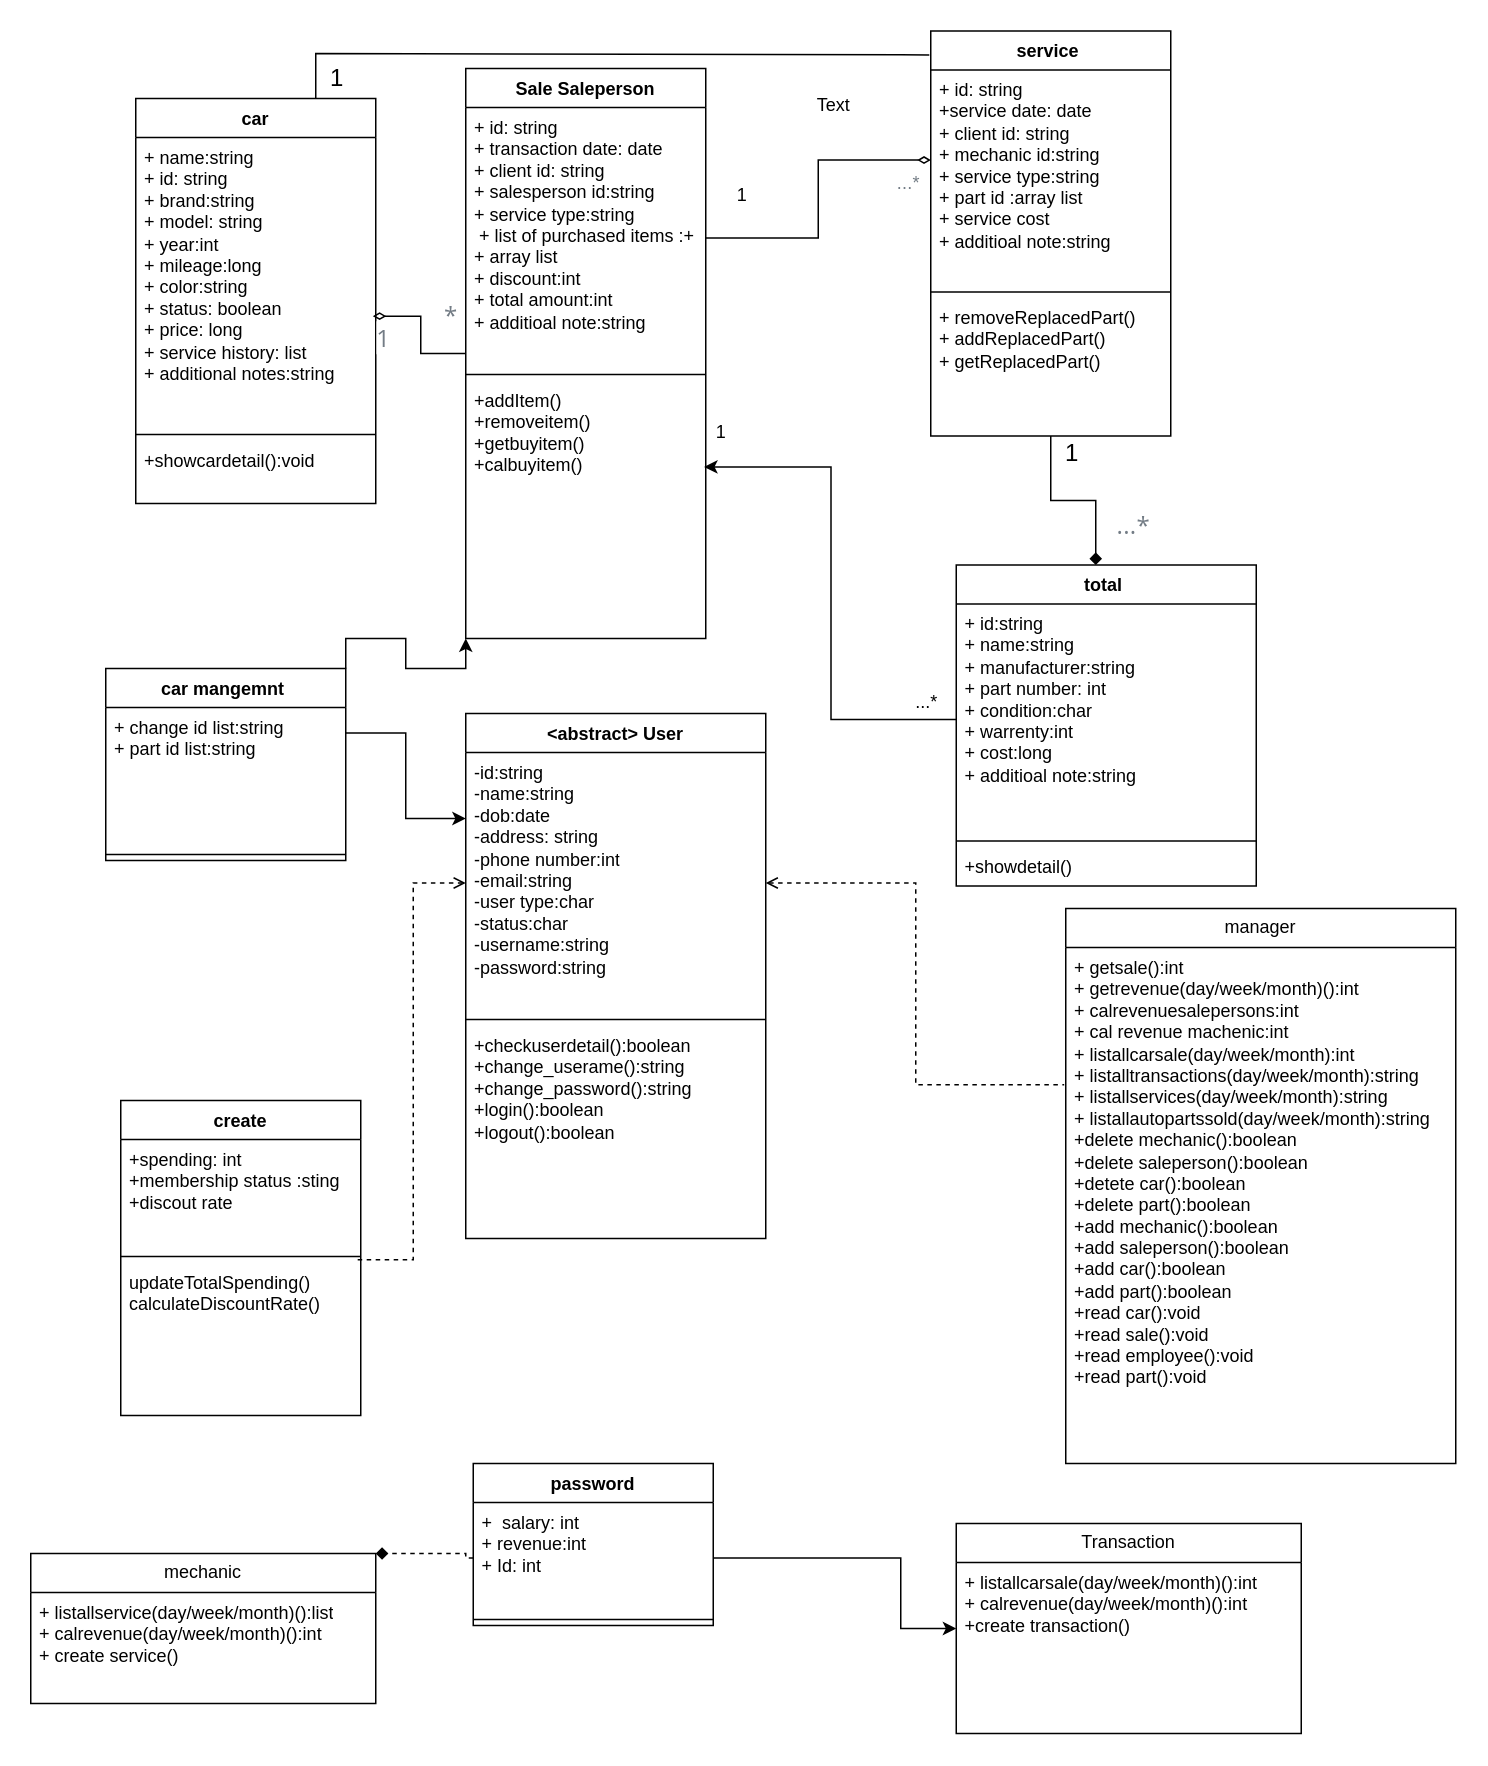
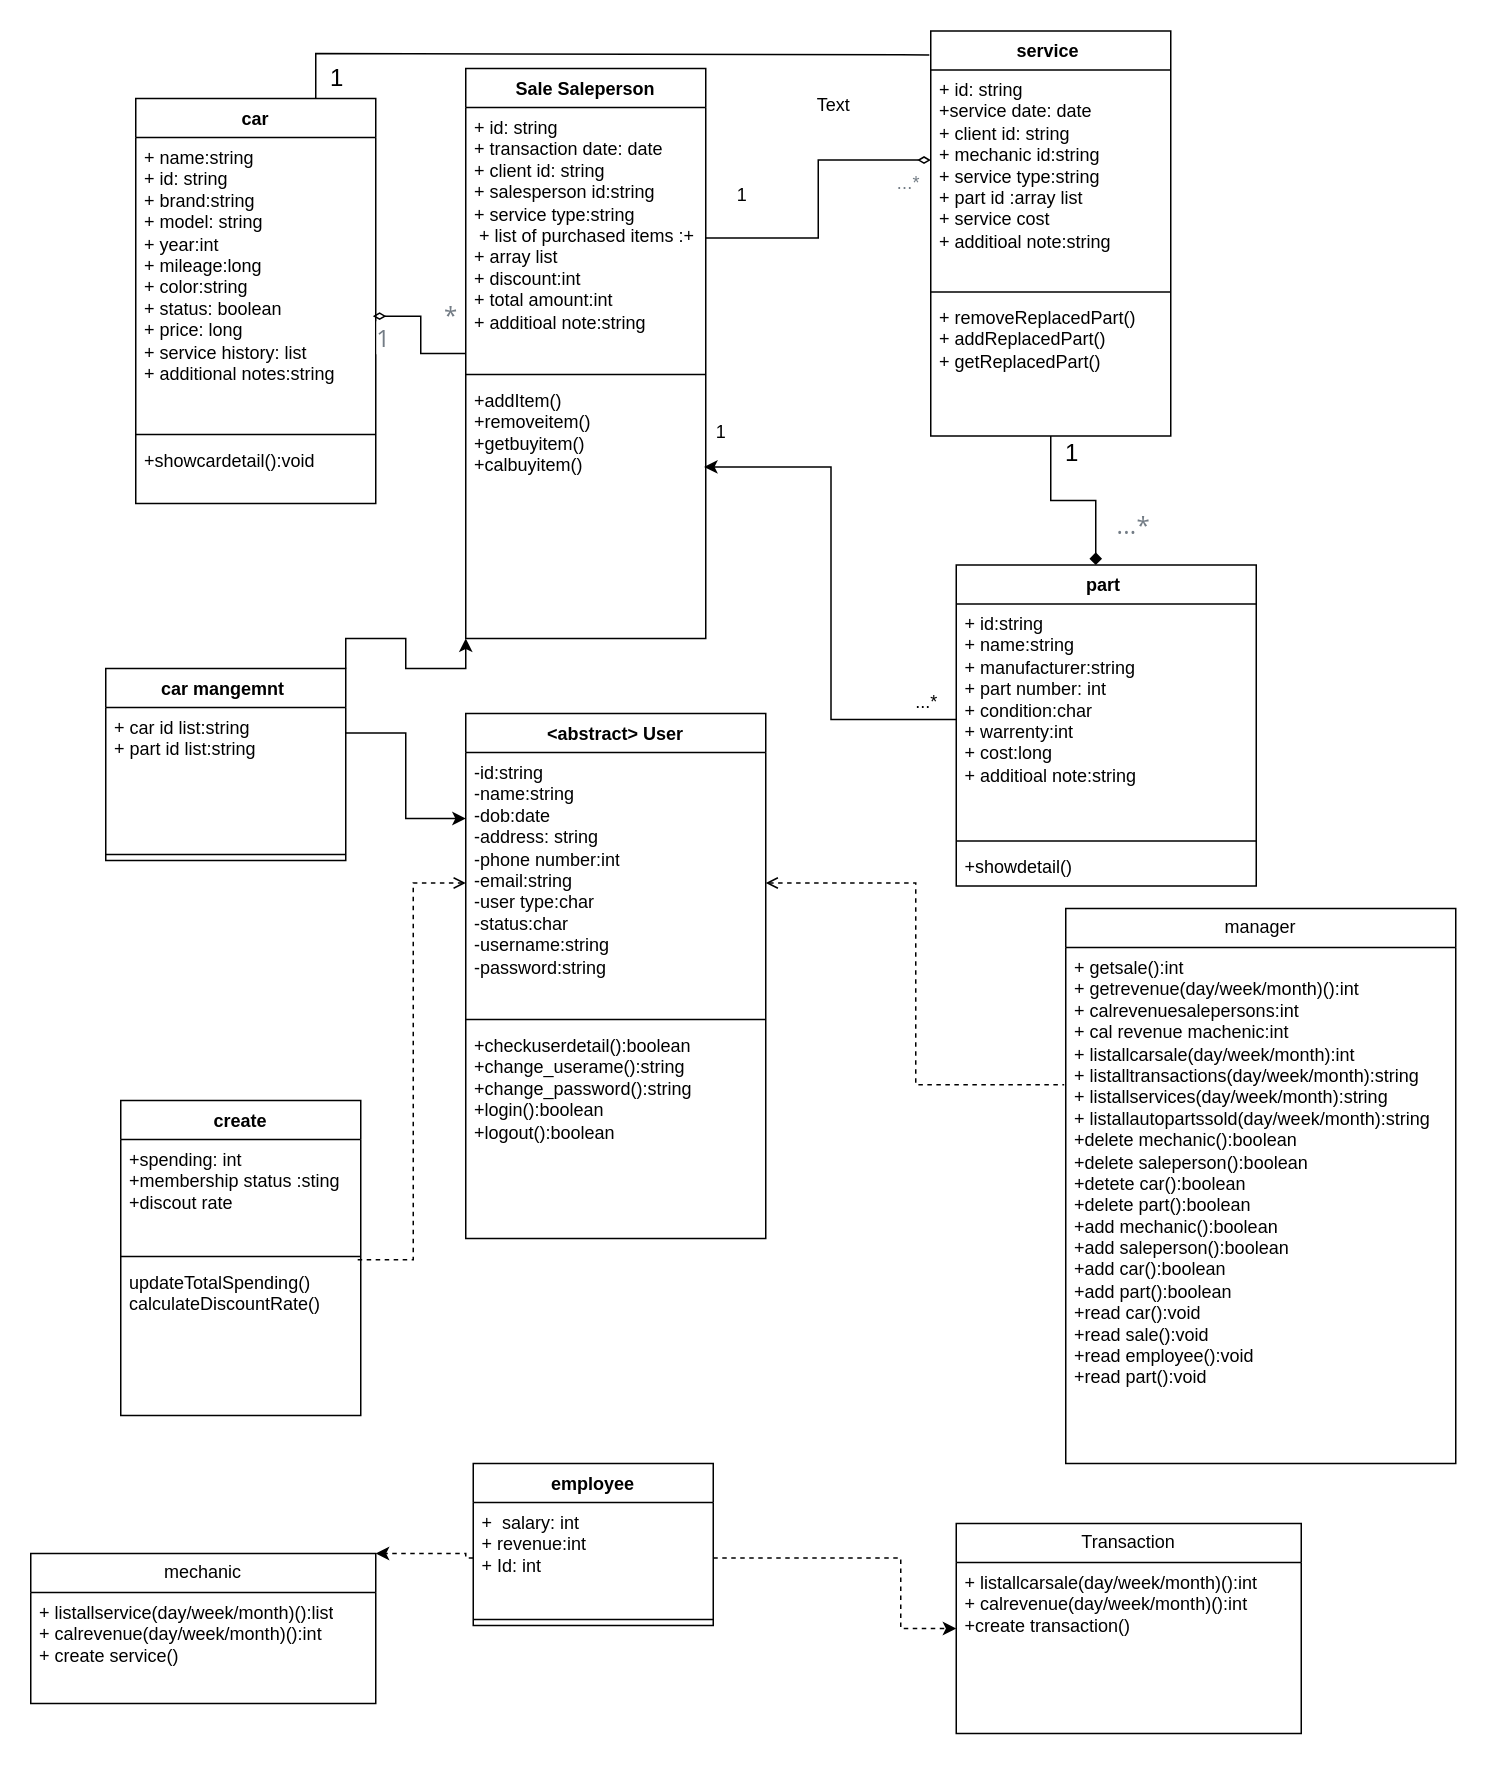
(1106, 586) -> (1106, 586)
(212, 739) -> (202, 739)
(593, 1485) -> (593, 1485)
(388, 1553) -> (387, 1553)
(866, 1558) -> (866, 1558)
